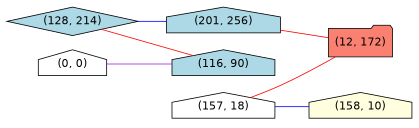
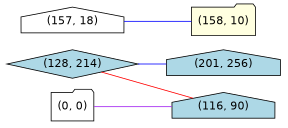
(360, 43) -> none
(72, 64) -> (72, 107)
(360, 107) -> (223, 21)
